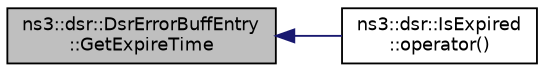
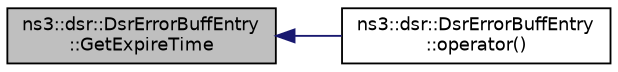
(439, 36) -> (476, 36)
